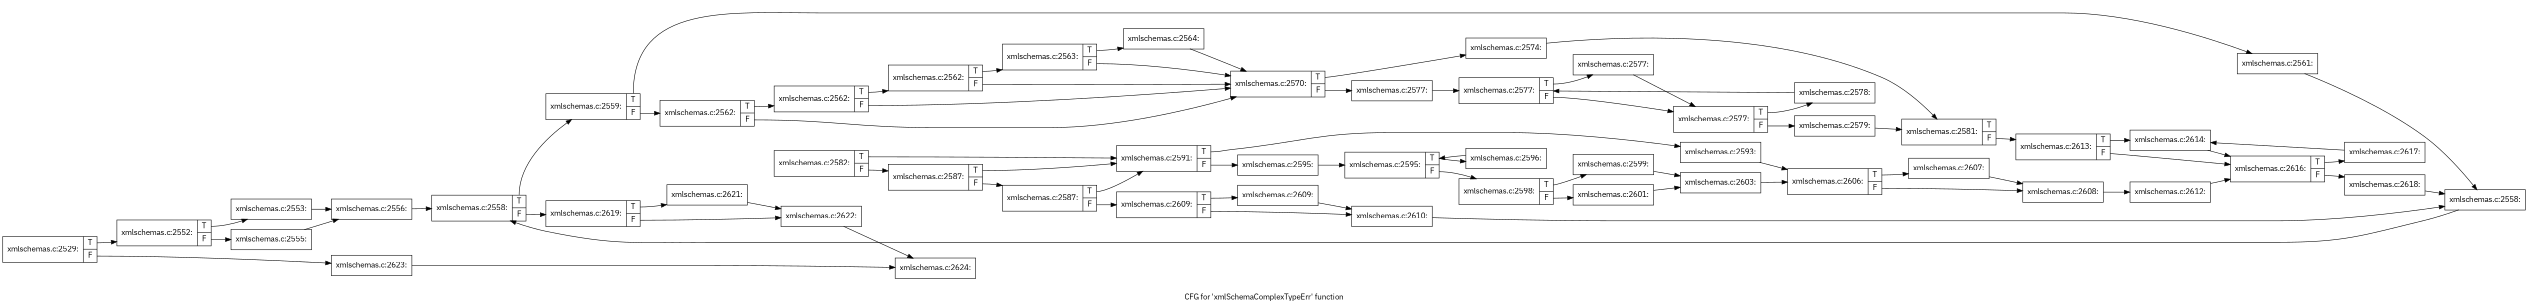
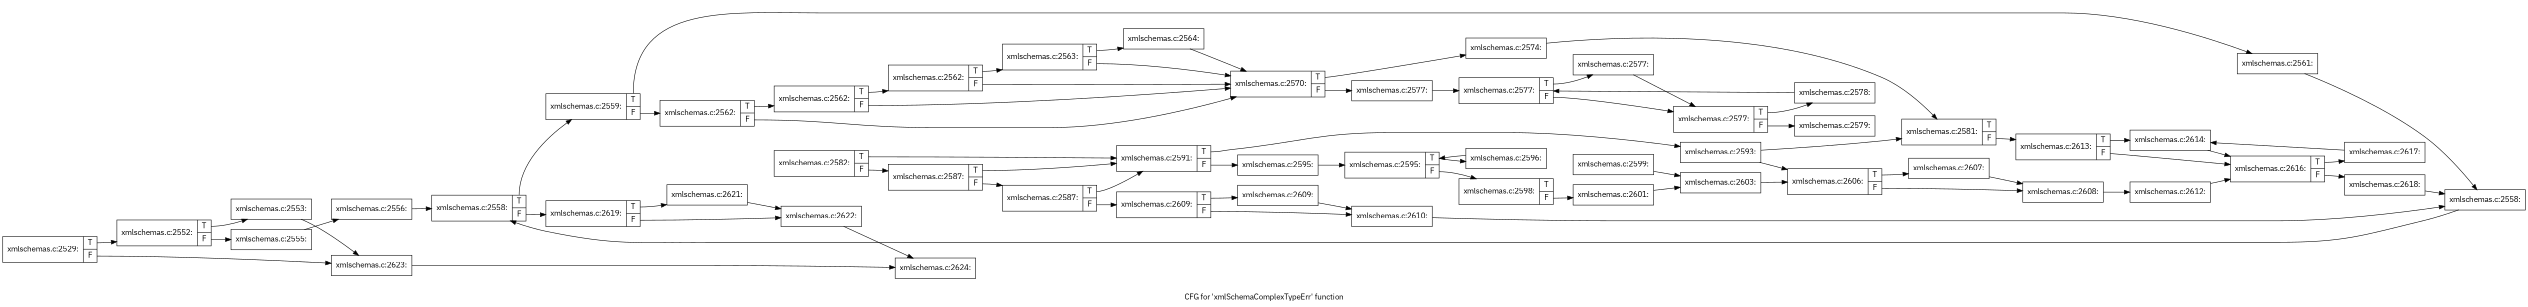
(1886, 129) -> (1829, 146)
(1567, 181) -> none
(319, 209) -> (329, 234)
